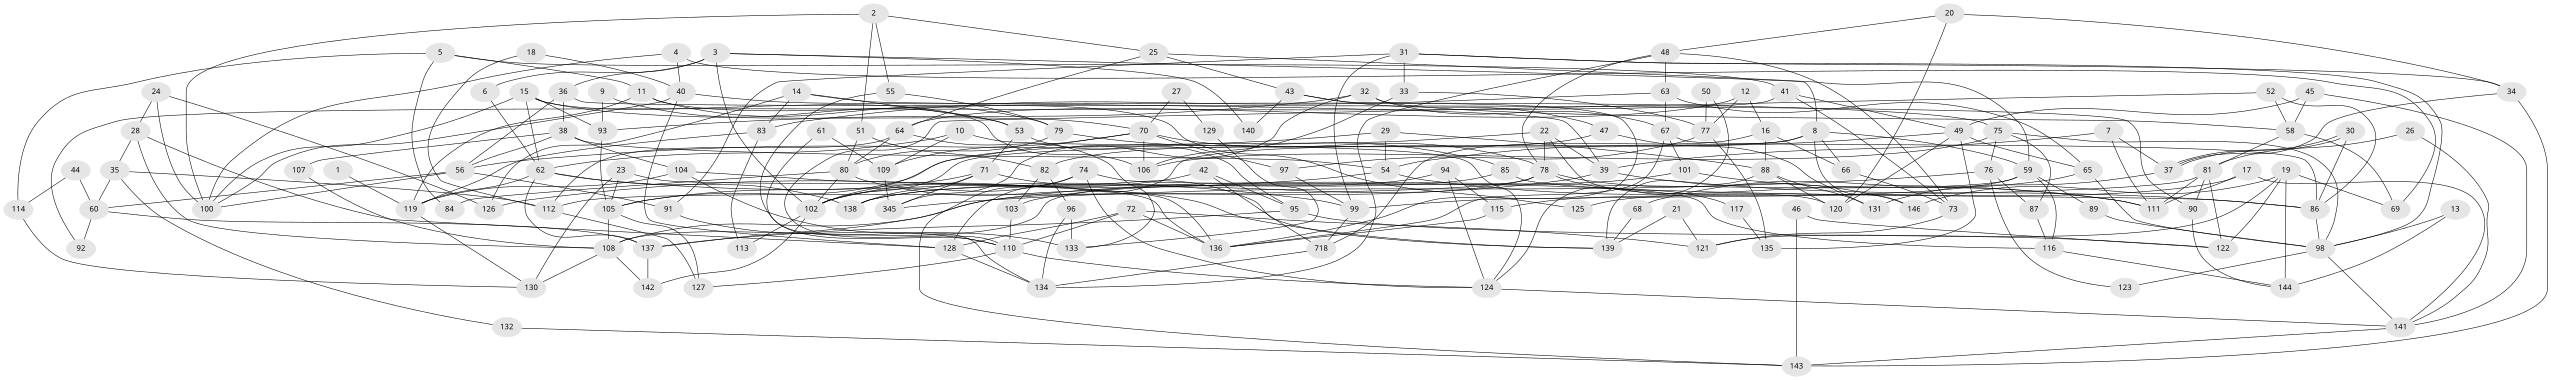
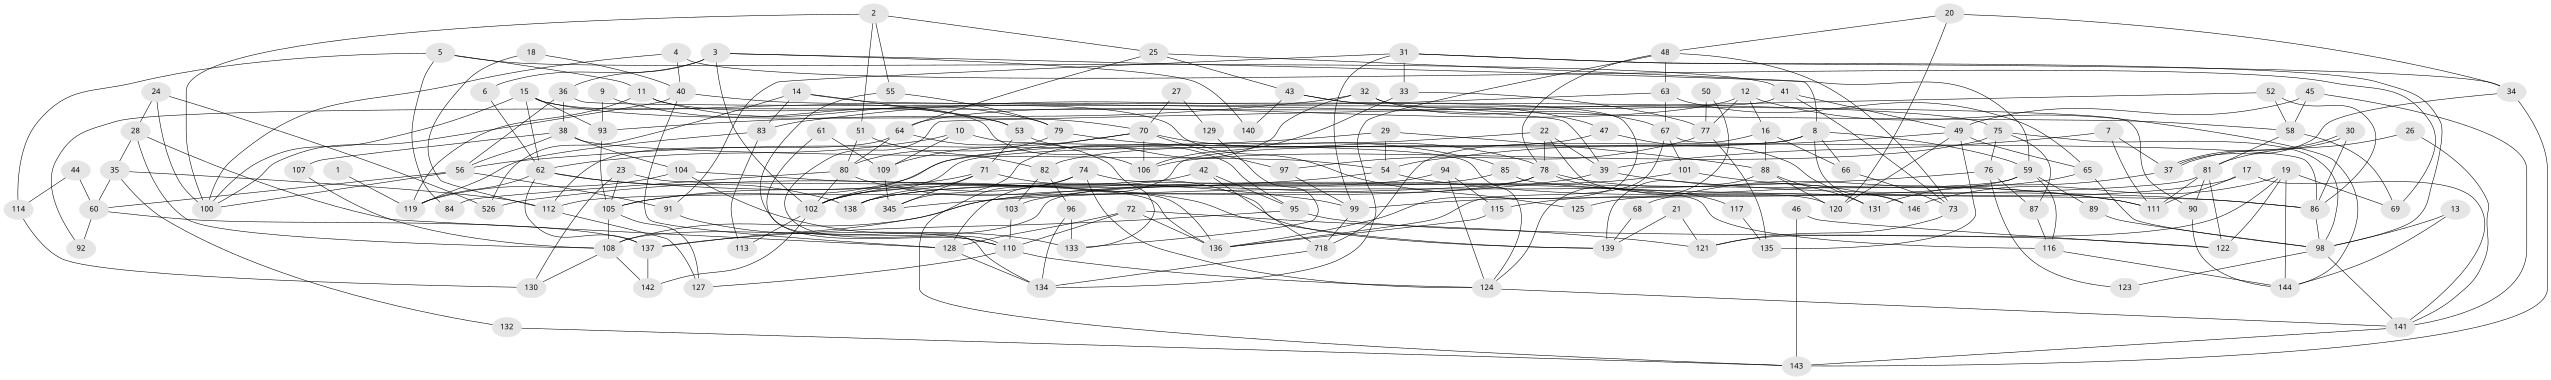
none -> (2181, 127)
(489, 210) -> (489, 210)
(471, 249) -> none
